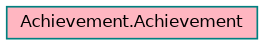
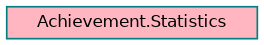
(132, 23) -> (132, 23)
